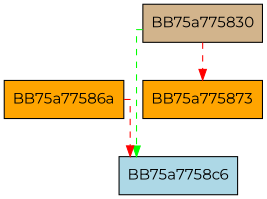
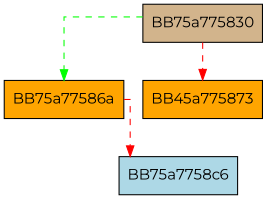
(137, 85) -> (77, 17)
(203, 99) -> (203, 99)
